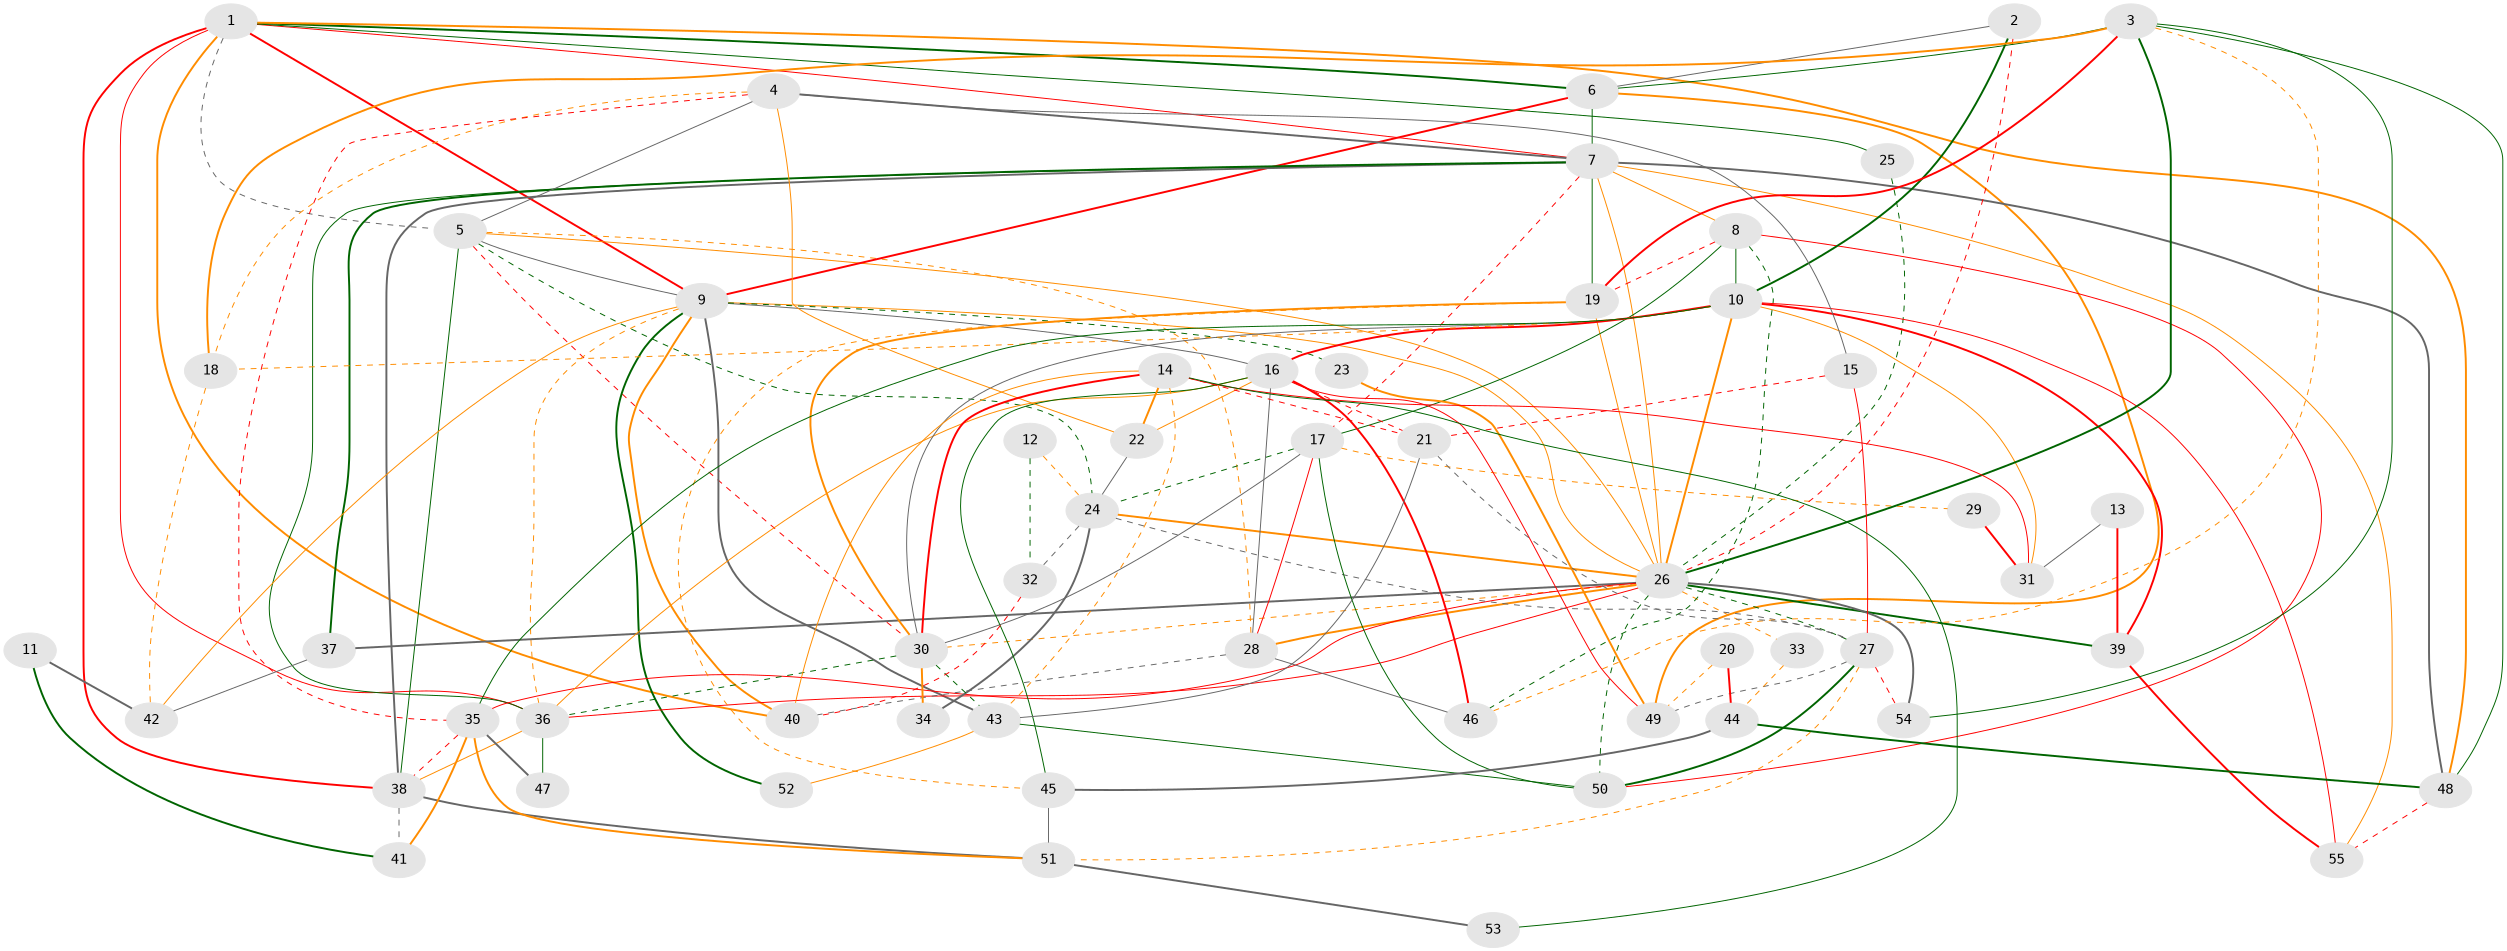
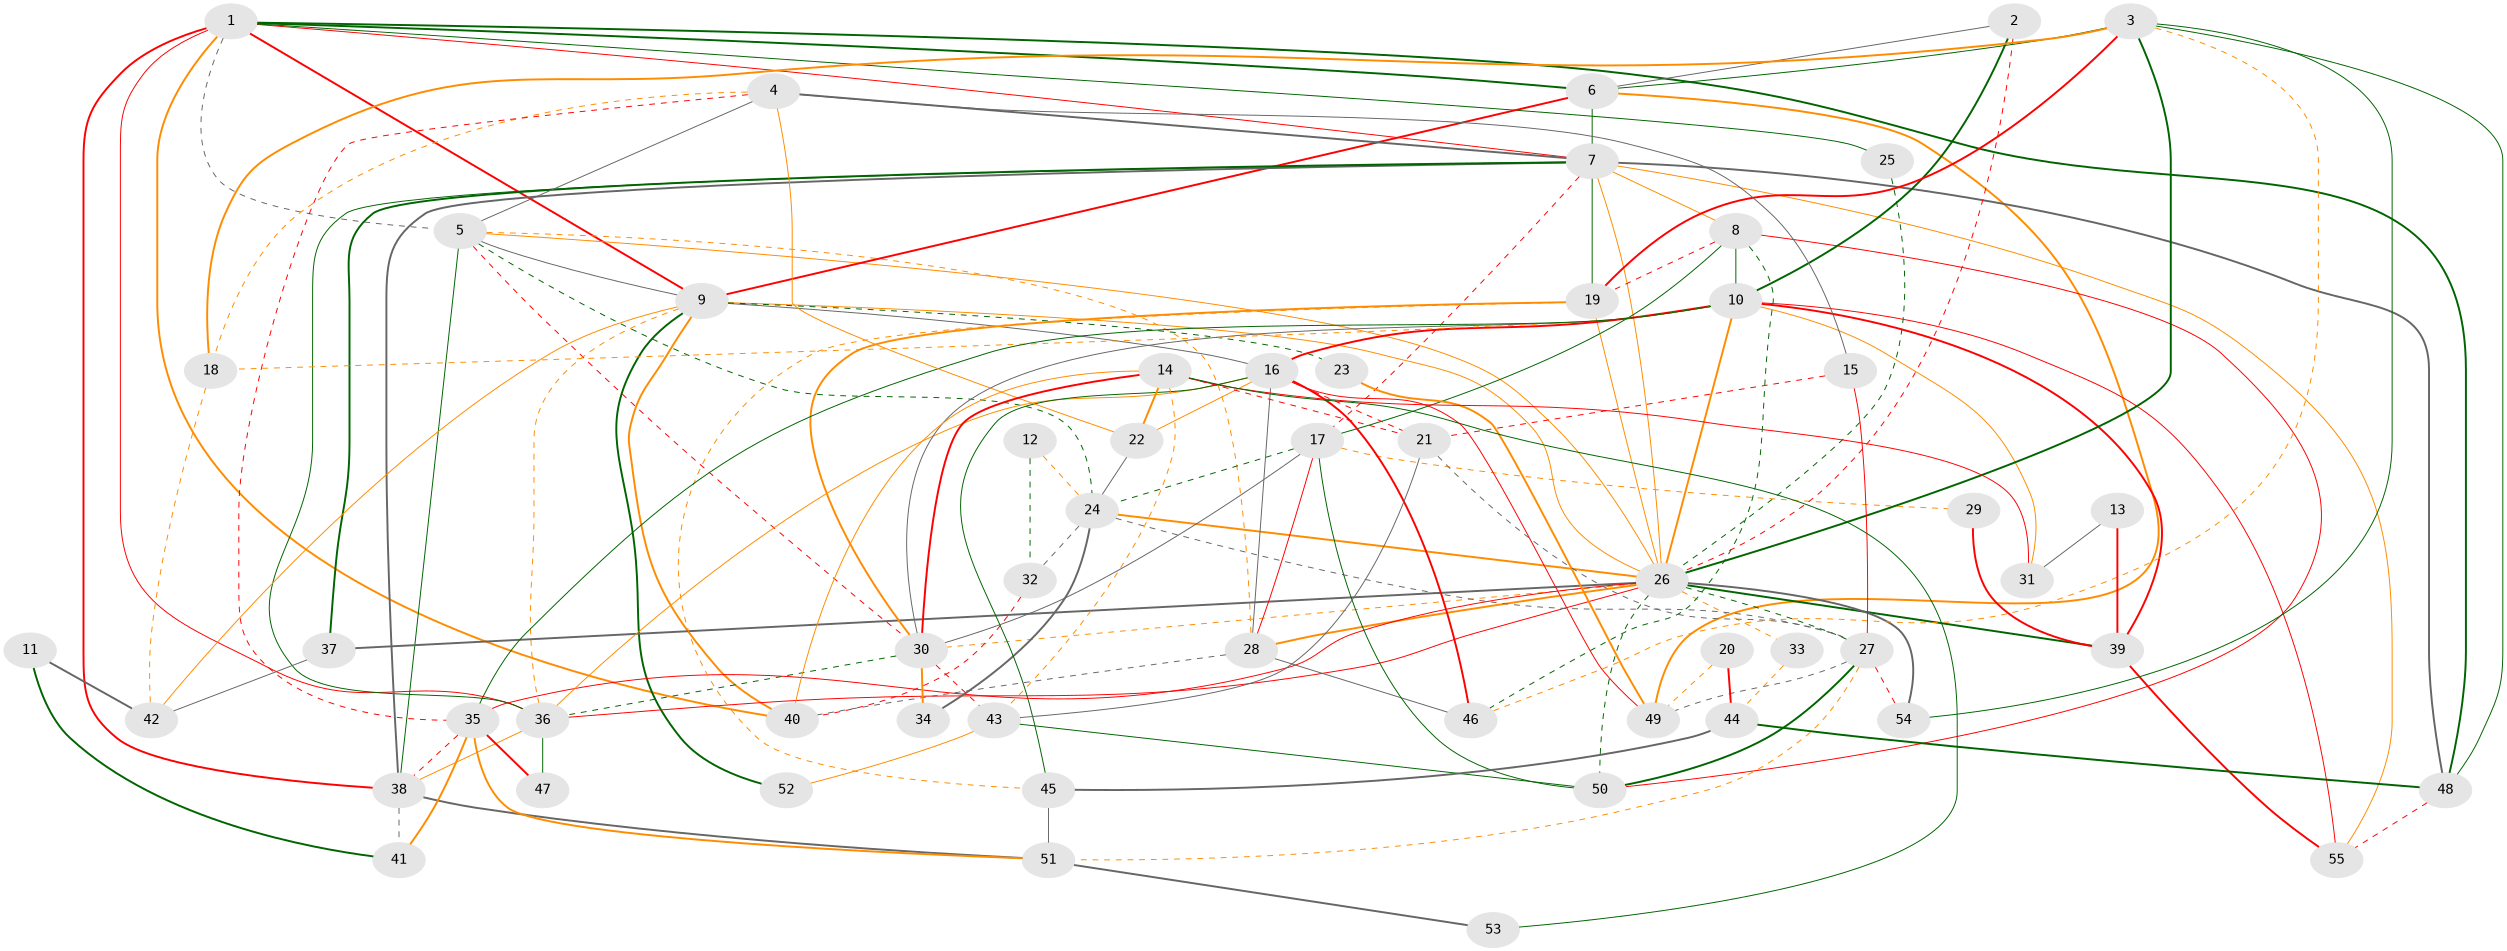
(1622, 73) -> (1622, 73)
(2000, 546) -> (2018, 620)
(740, 580) -> none
(958, 685) -> (958, 685)
(508, 755) -> (508, 755)
